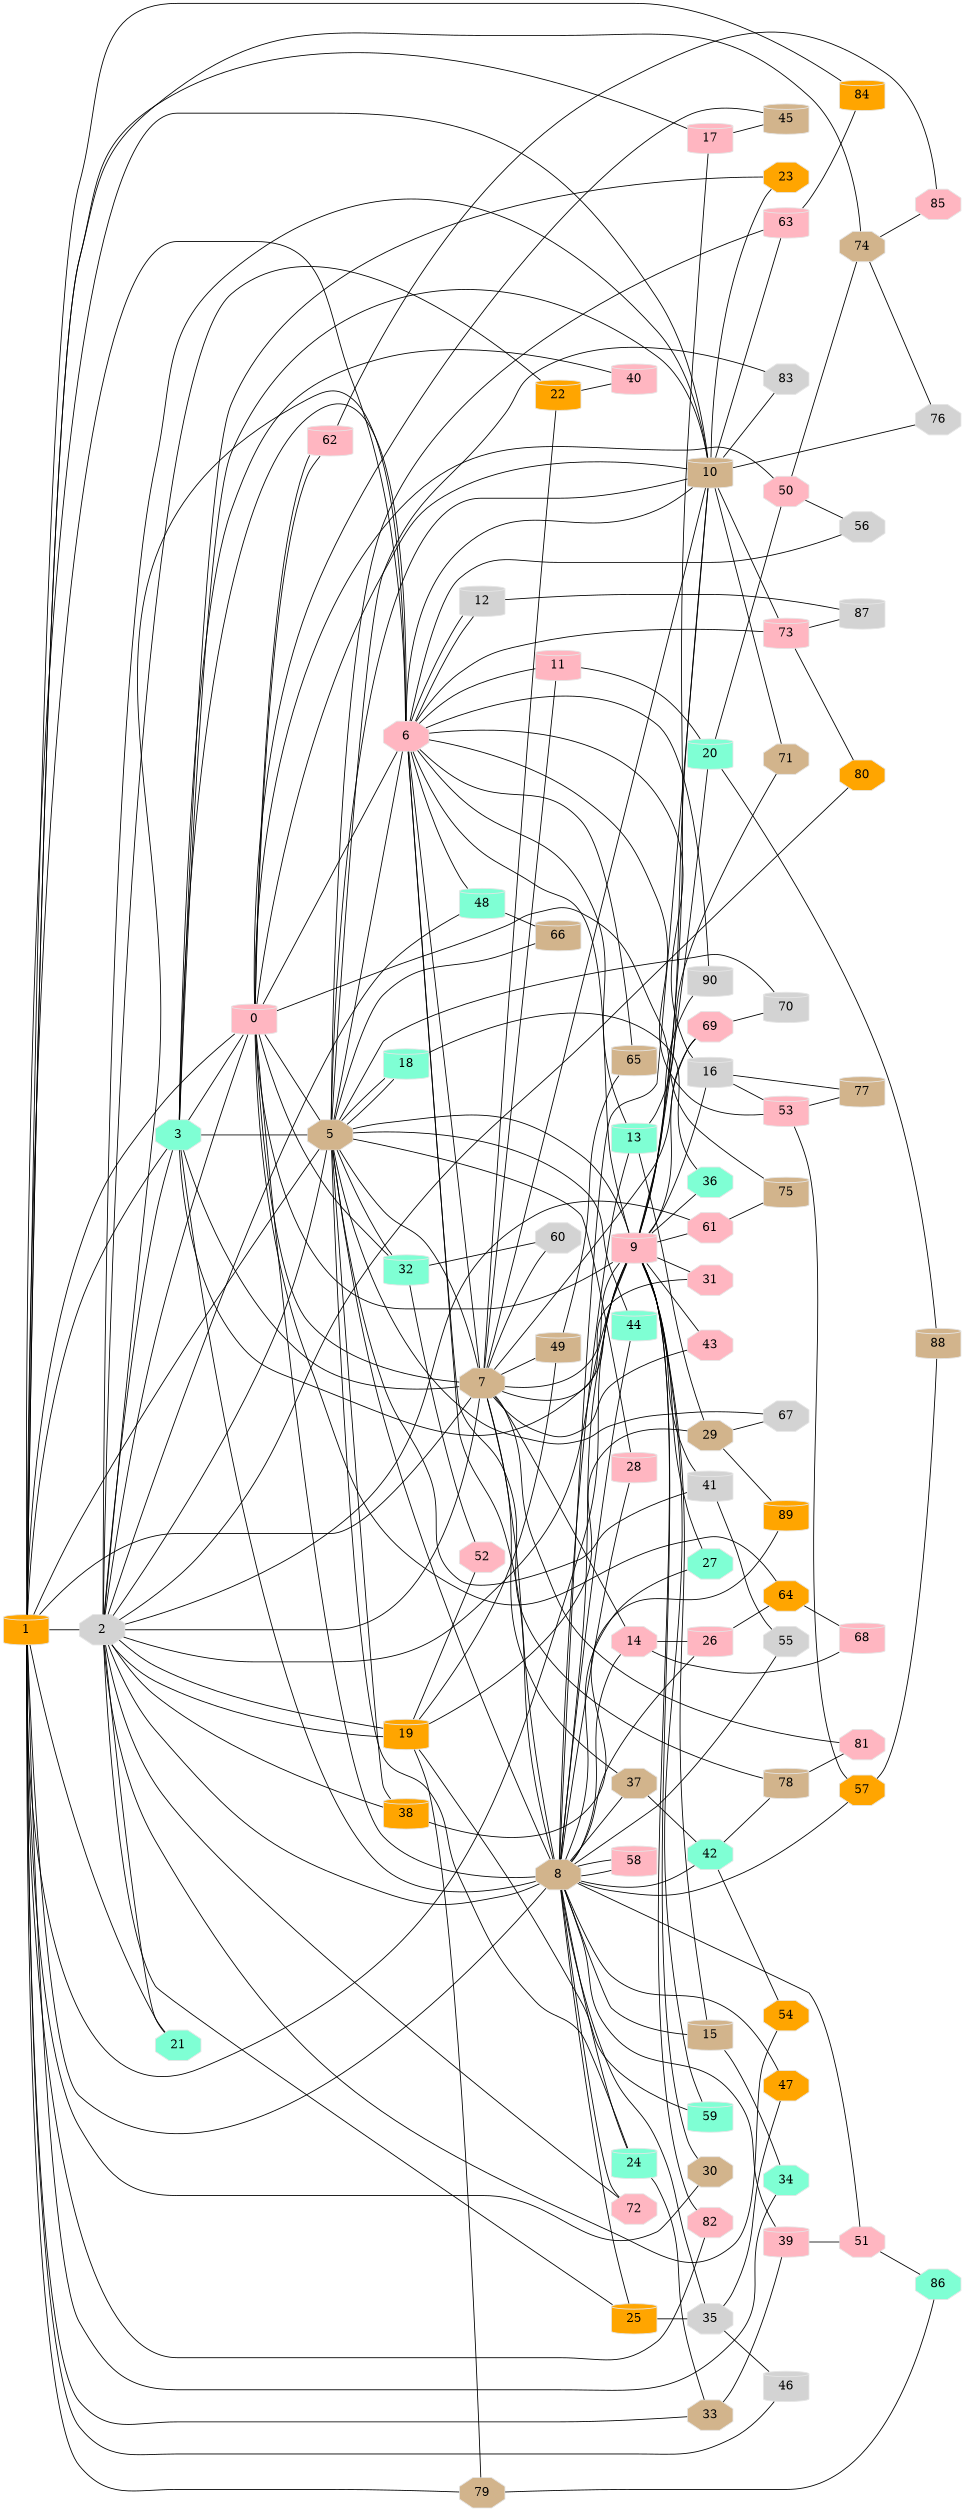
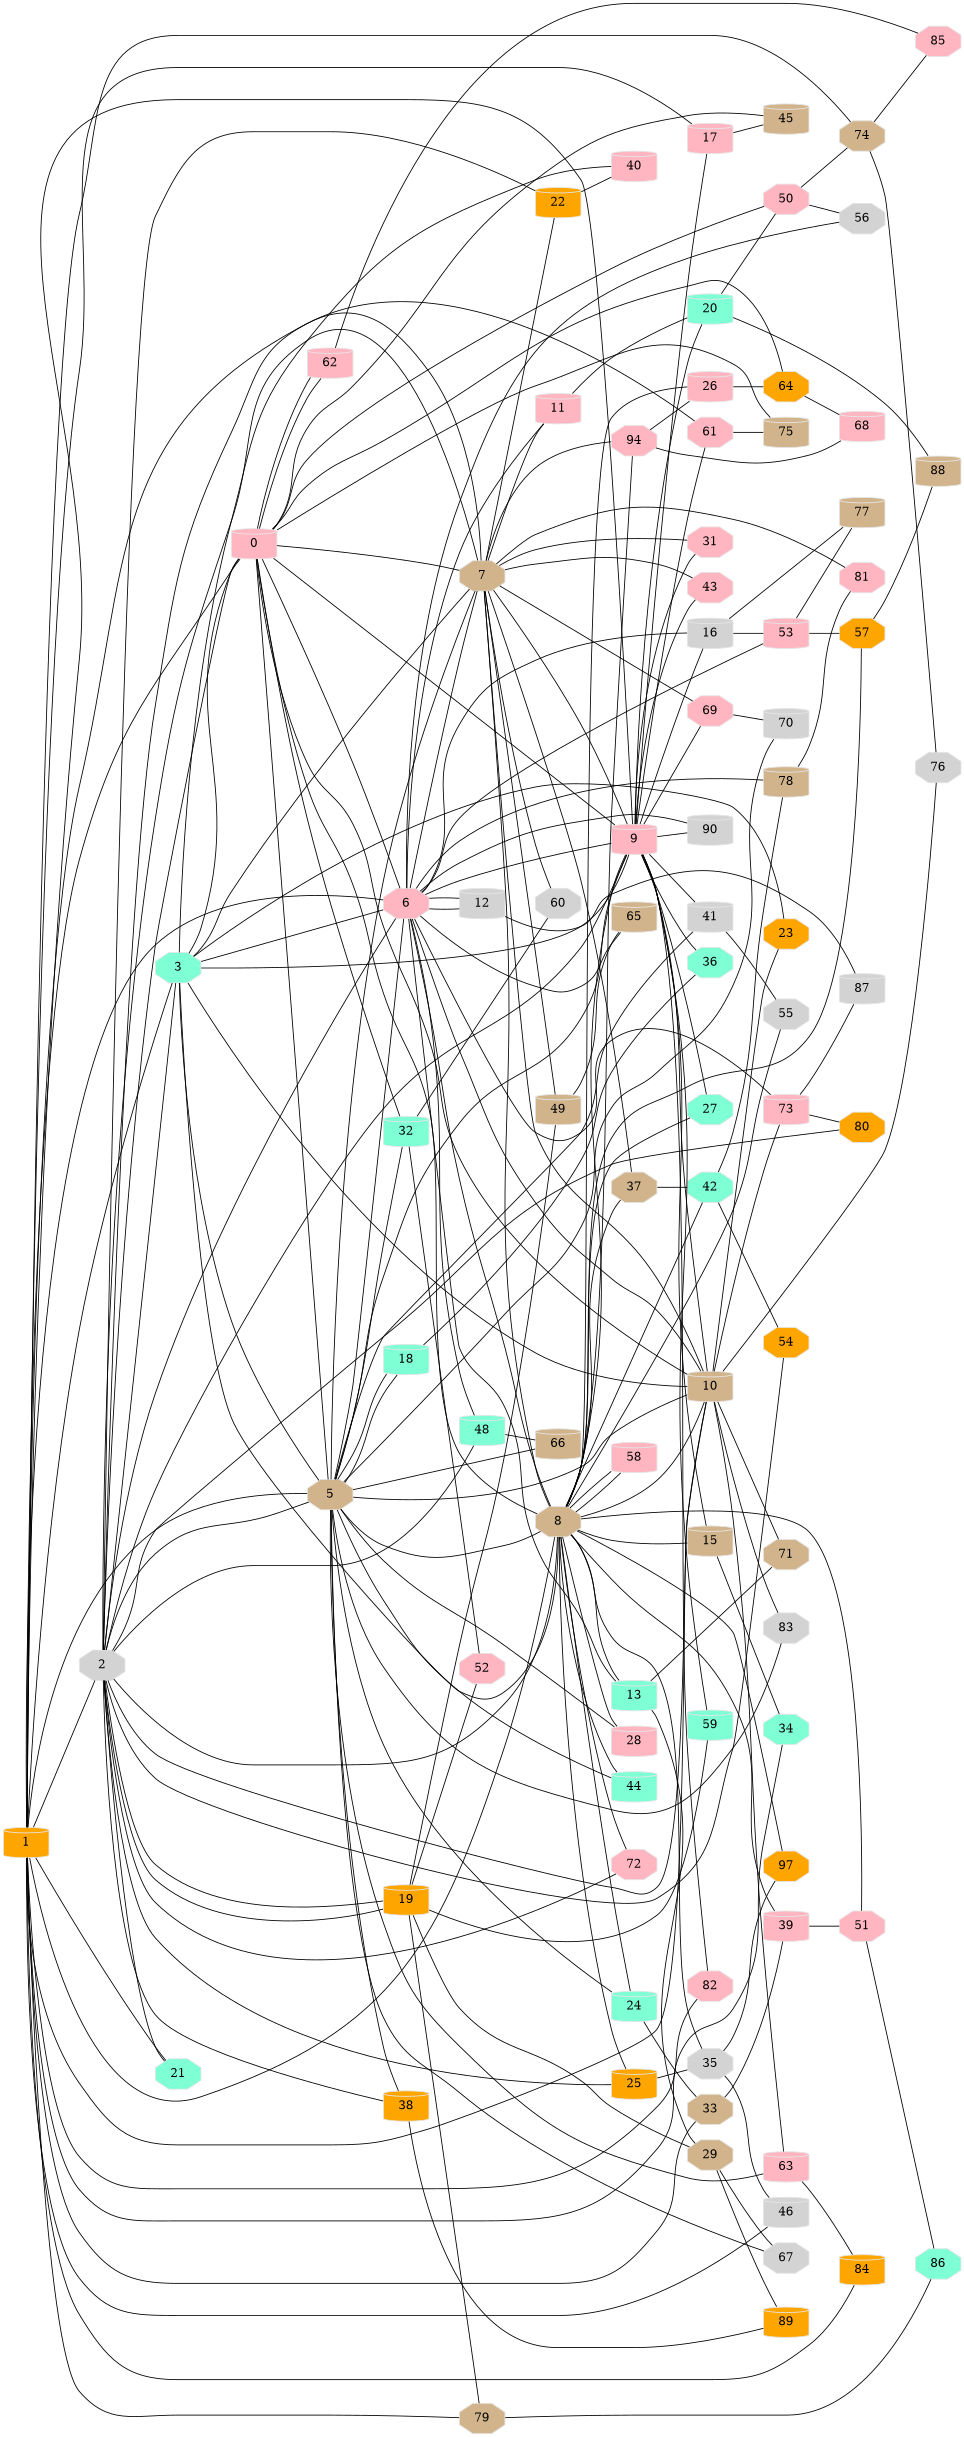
(634, 1642) -> (634, 441)
(786, 2086) -> (786, 1866)
(710, 2172) -> none
